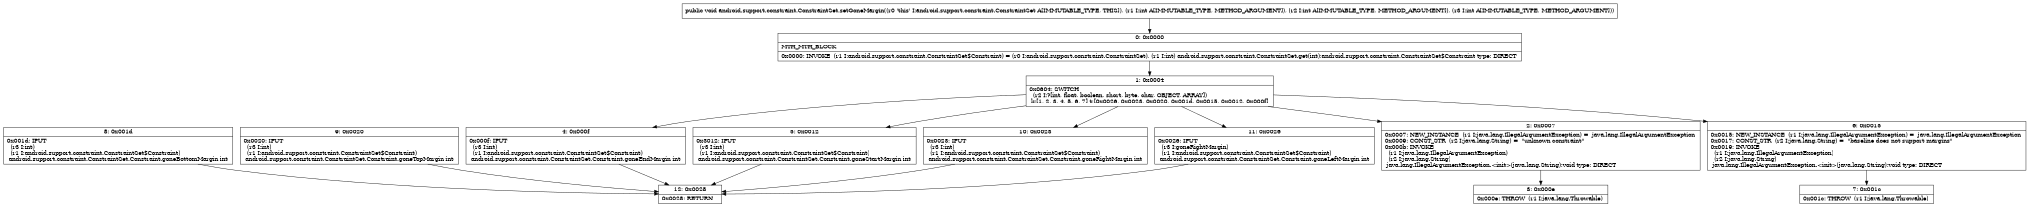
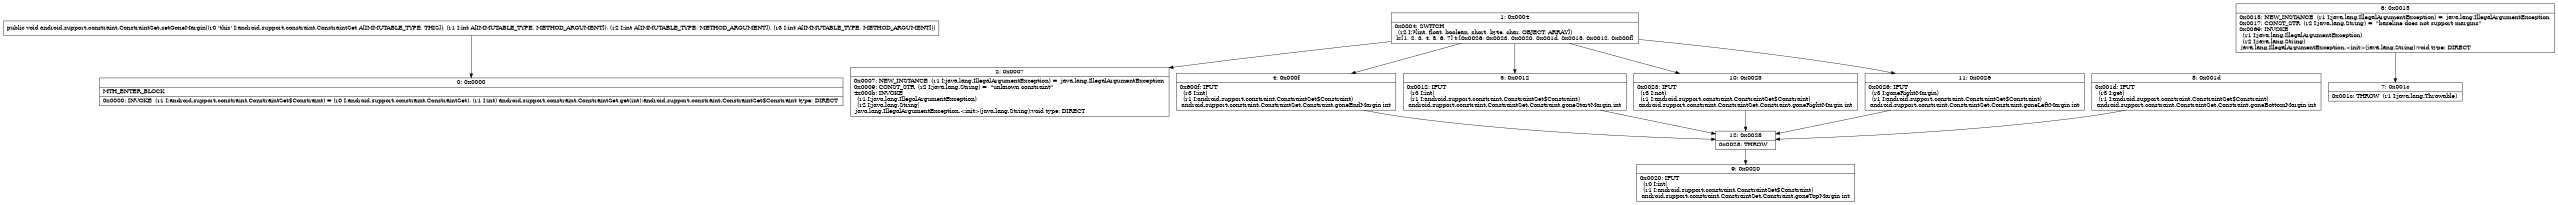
(809, 47) -> (134, 92)
(1150, 66) -> none
(1056, 90) -> (1421, 27)
(1489, 105) -> none
(490, 141) -> (1200, 87)
(718, 141) -> (1428, 87)
(21, 147) -> (2110, 93)
(258, 147) -> (1654, 184)
(941, 147) -> (1652, 93)
(1411, 147) -> (880, 93)
(1737, 147) -> (2266, 30)
(541, 181) -> (1746, 155)
(1541, 194) -> none
(690, 199) -> (1746, 145)
